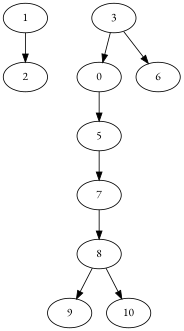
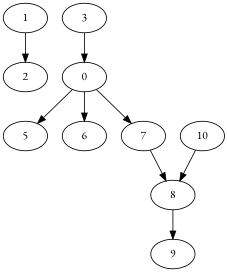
(133, 44) -> (84, 103)
(99, 162) -> (111, 104)
(112, 280) -> (190, 162)
